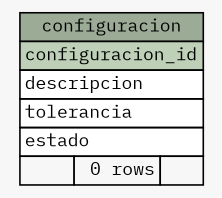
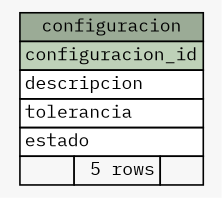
(123, 170) -> (123, 170)
